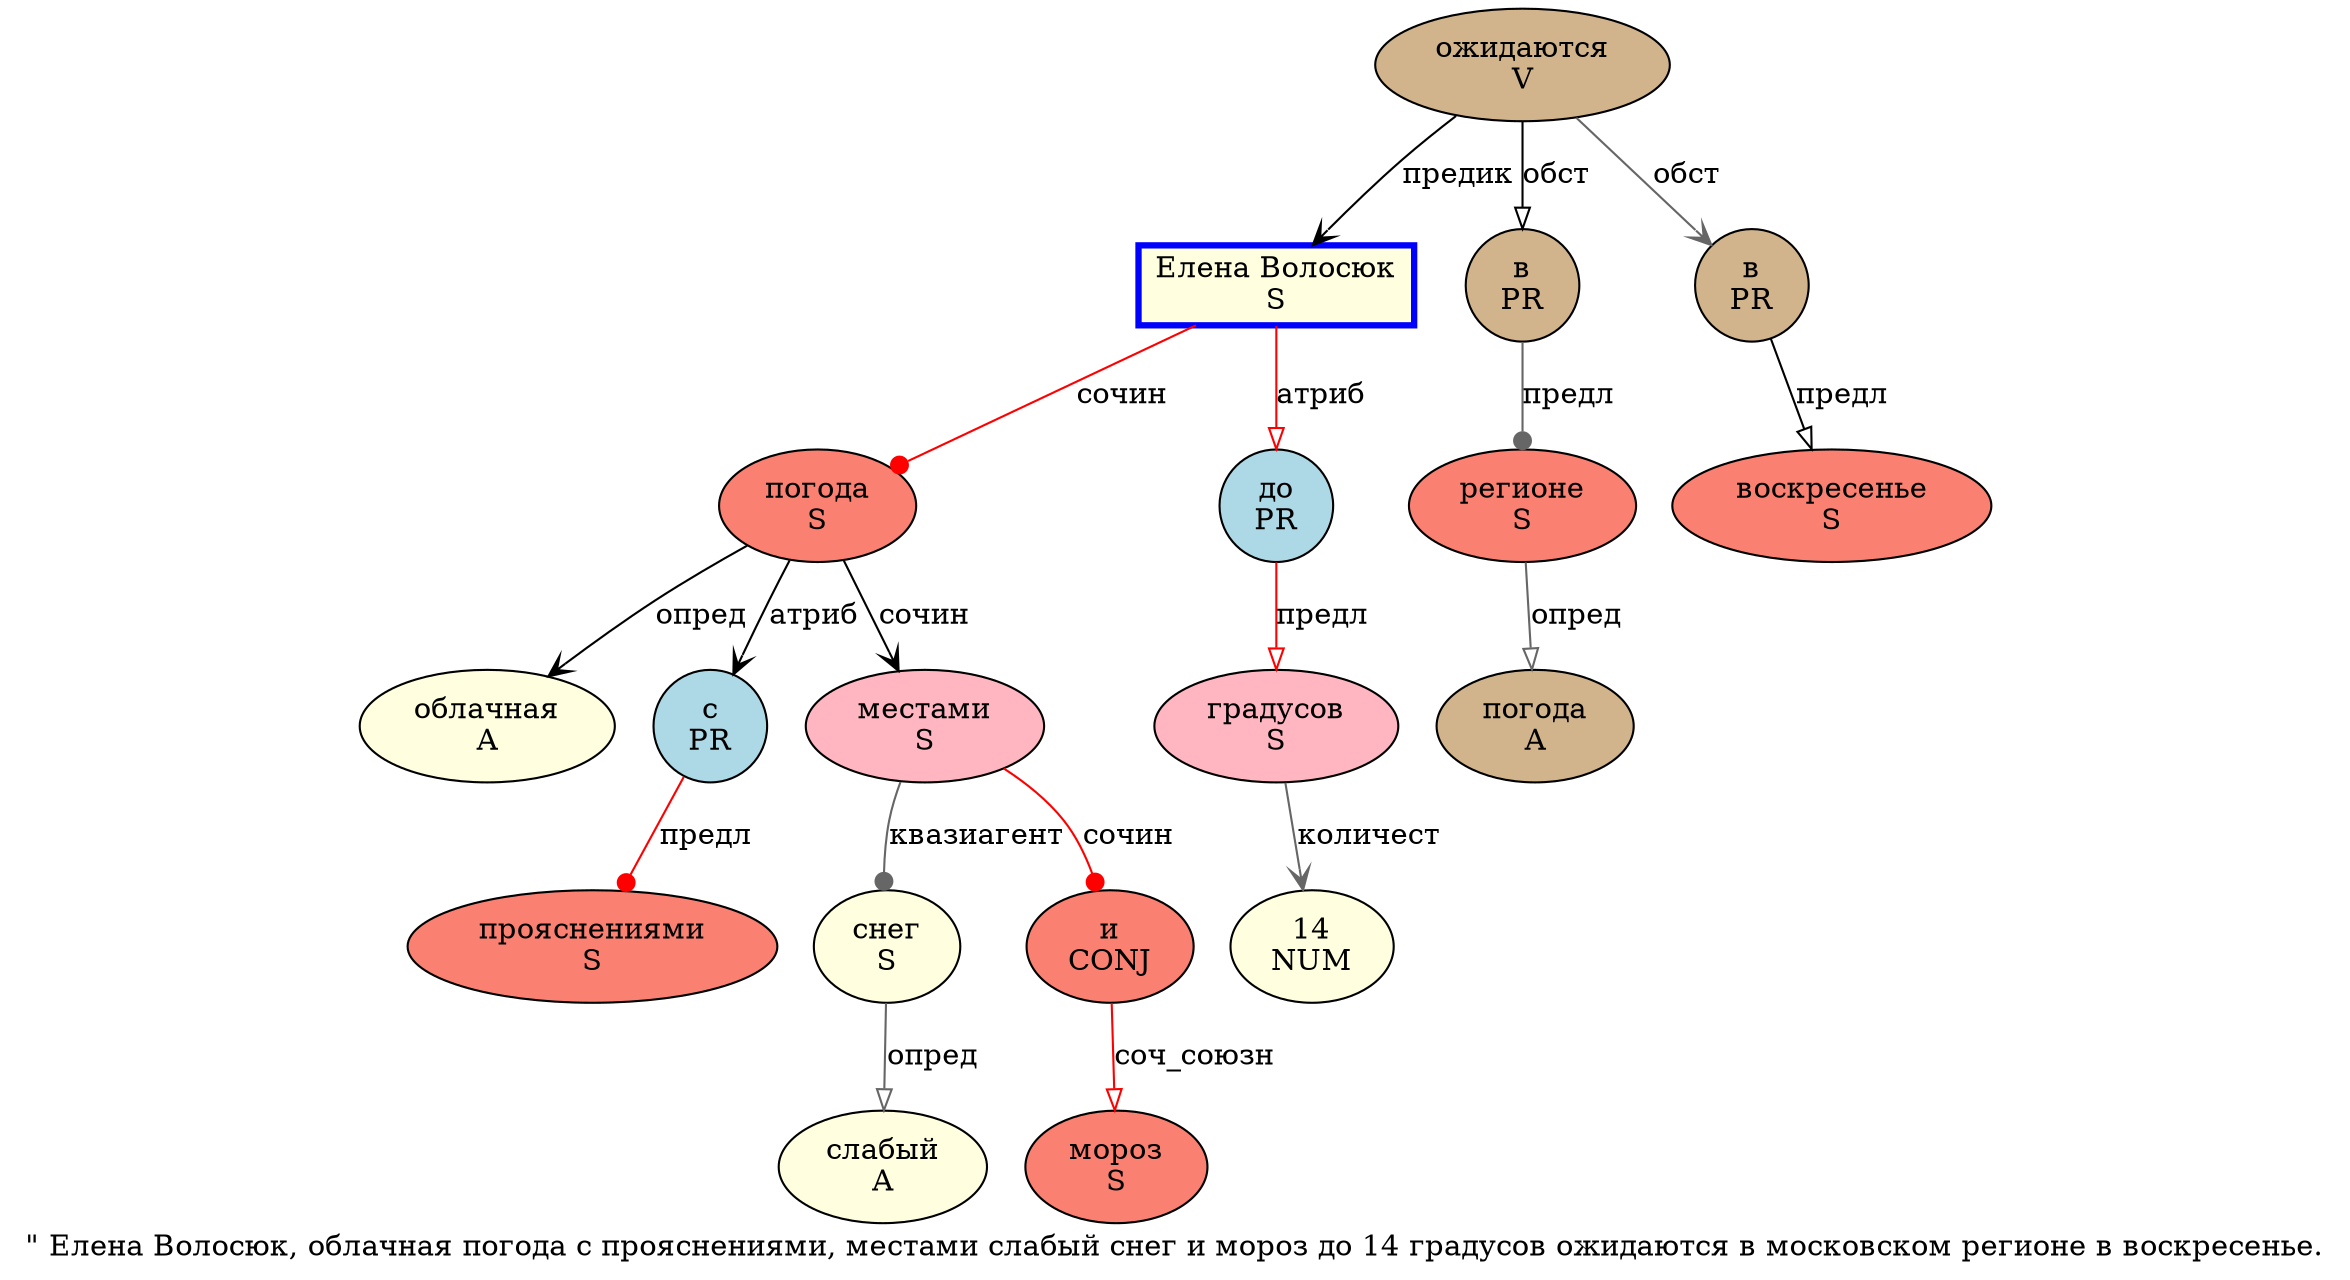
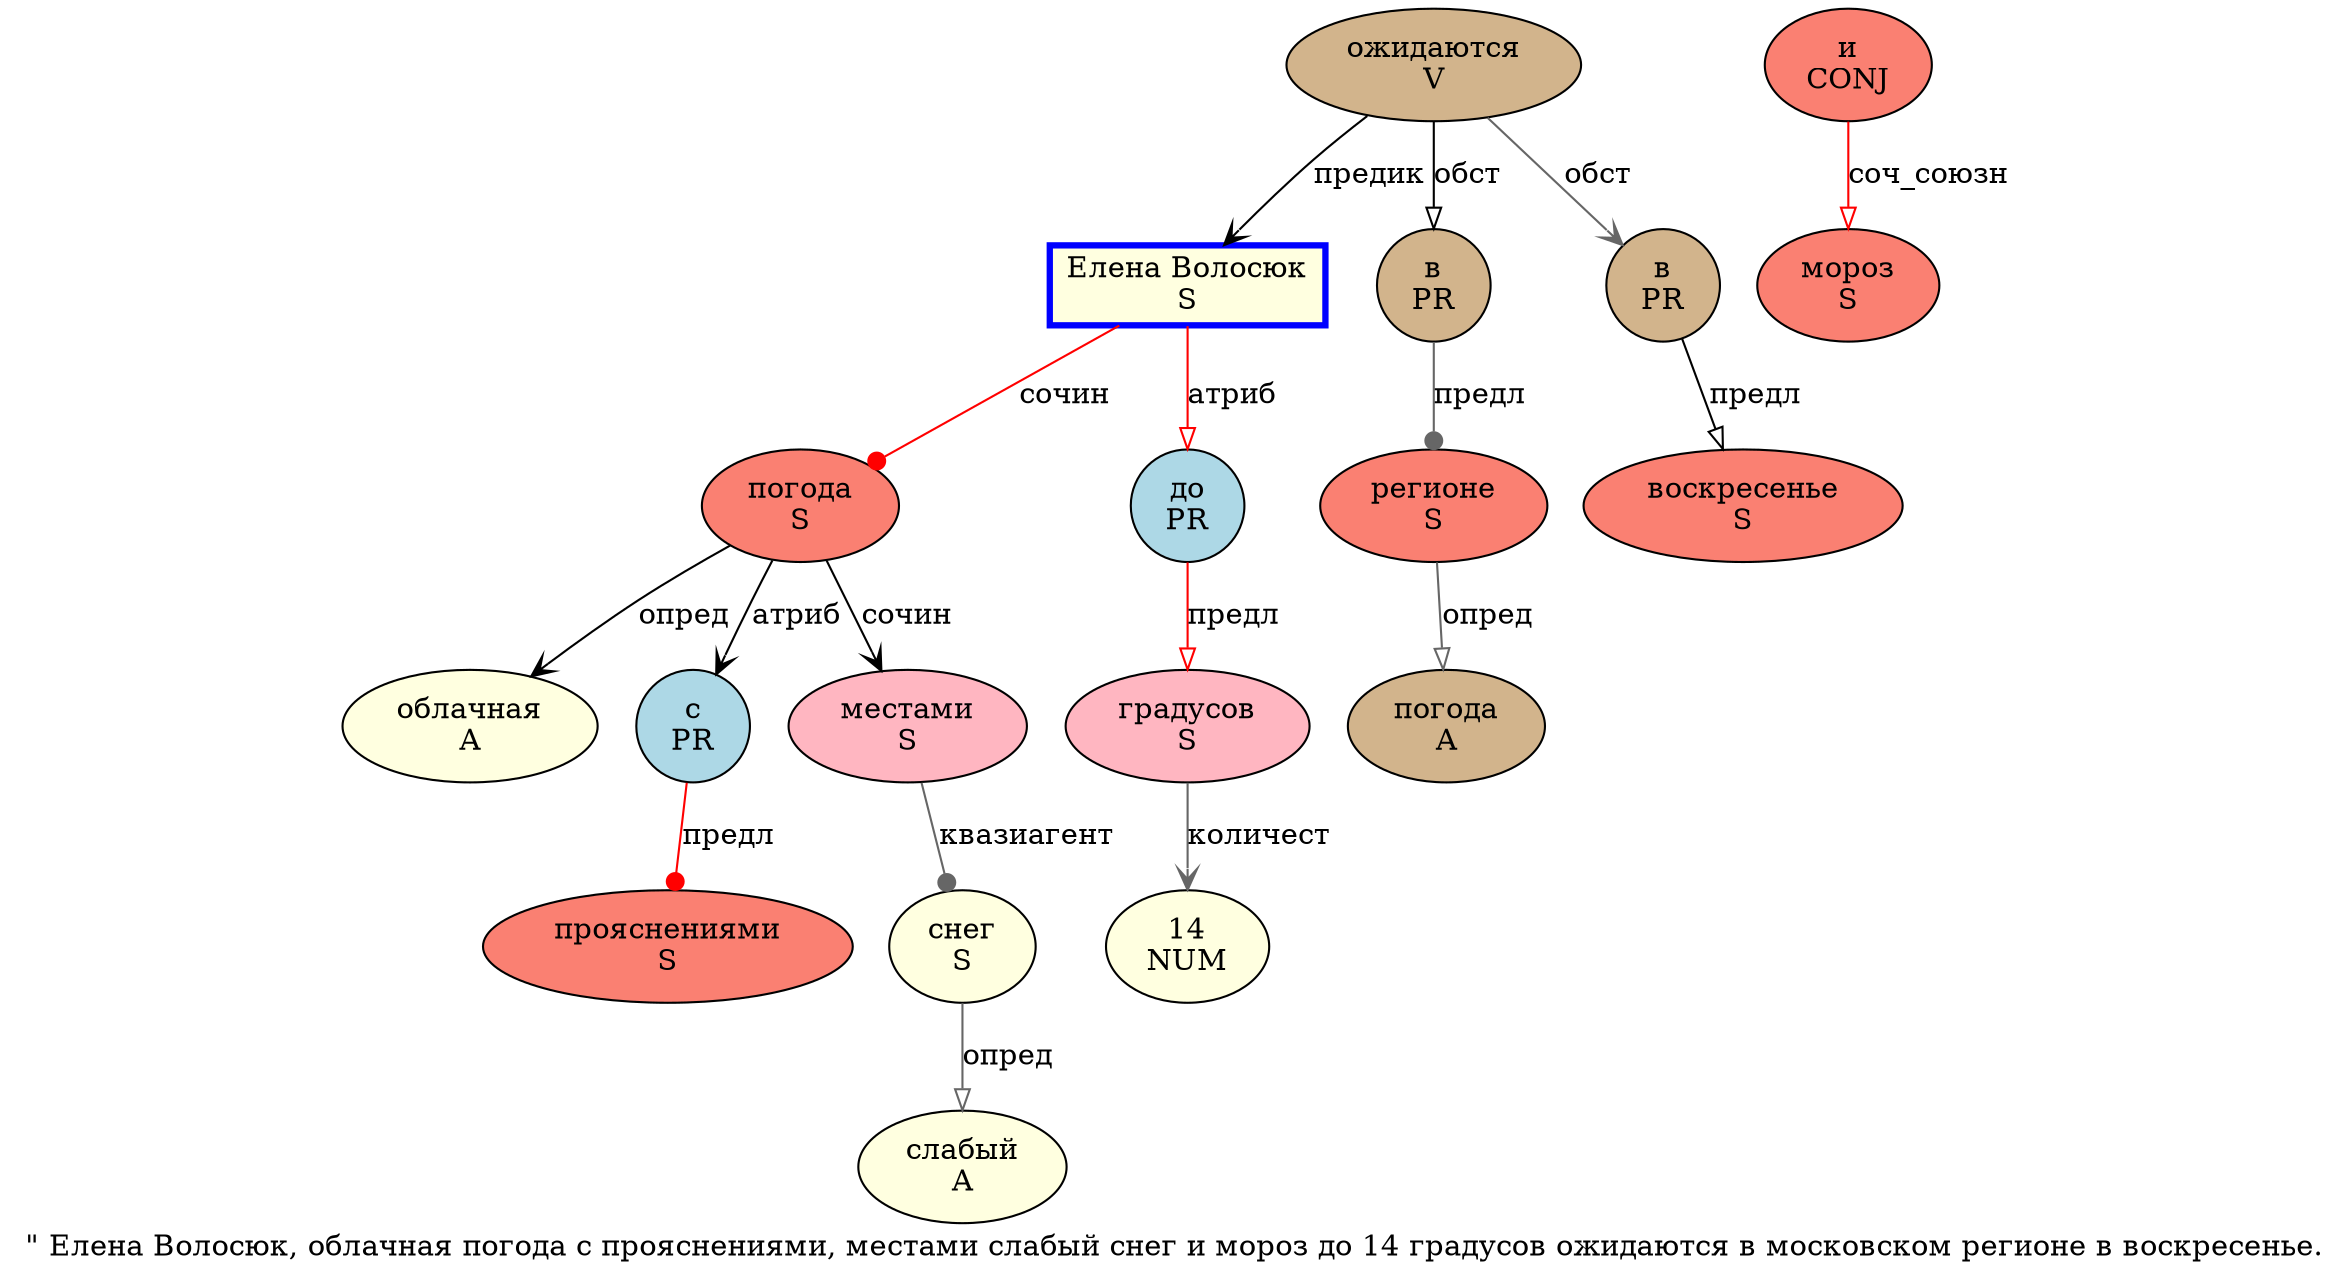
(1058, 813) -> none
